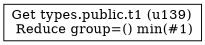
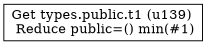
(103, 23) -> (103, 23)
